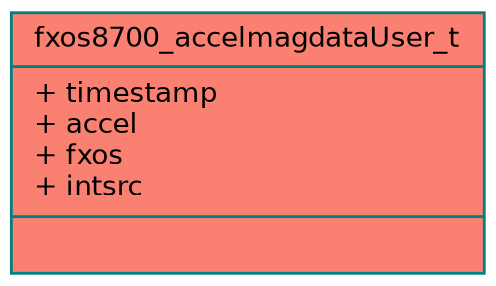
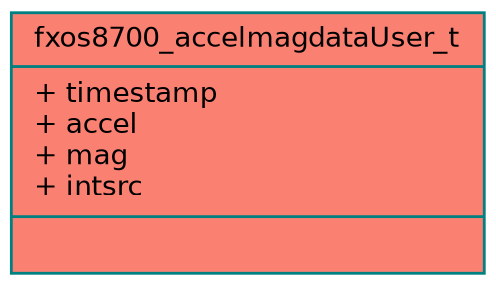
(79, 156) -> (82, 156)
